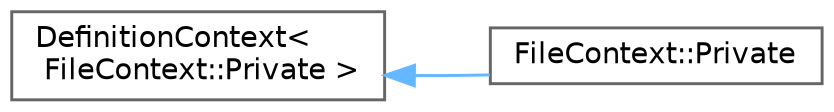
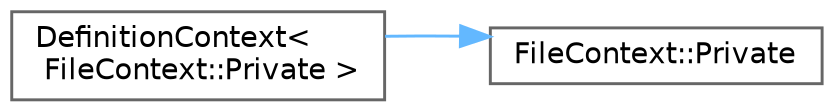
(452, 75) -> (422, 36)
